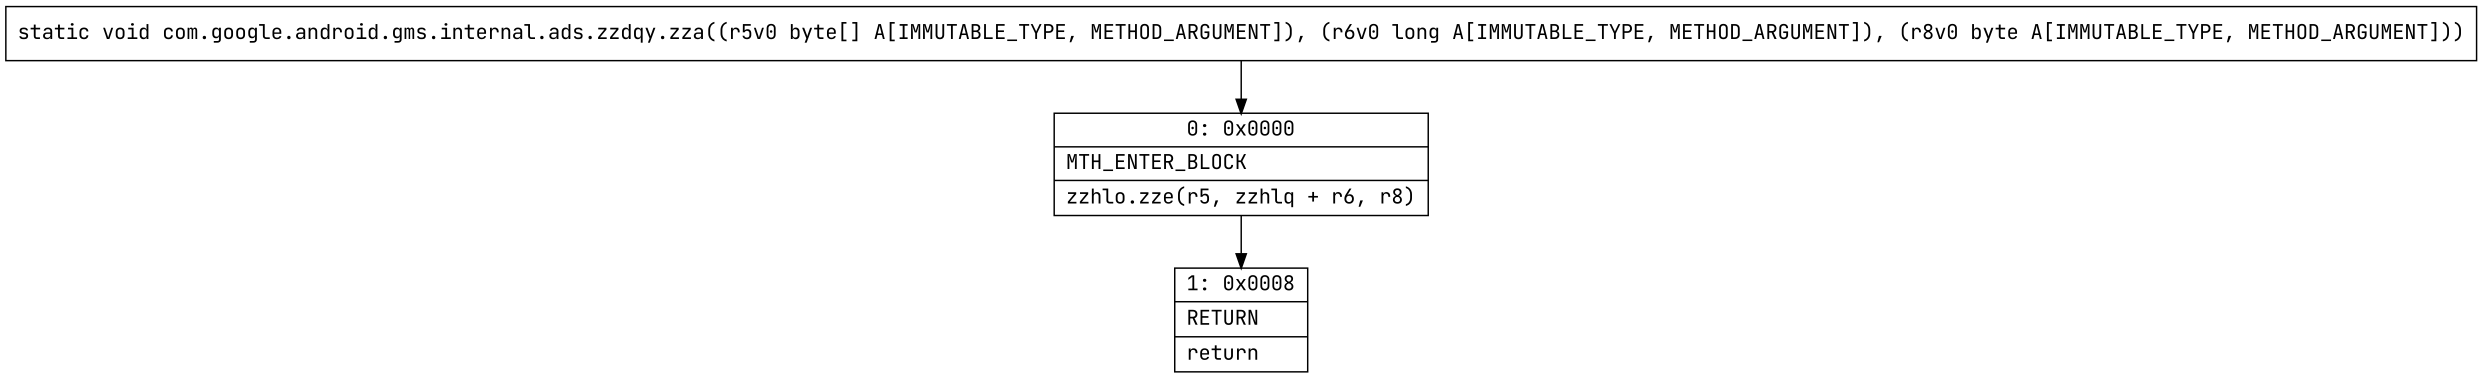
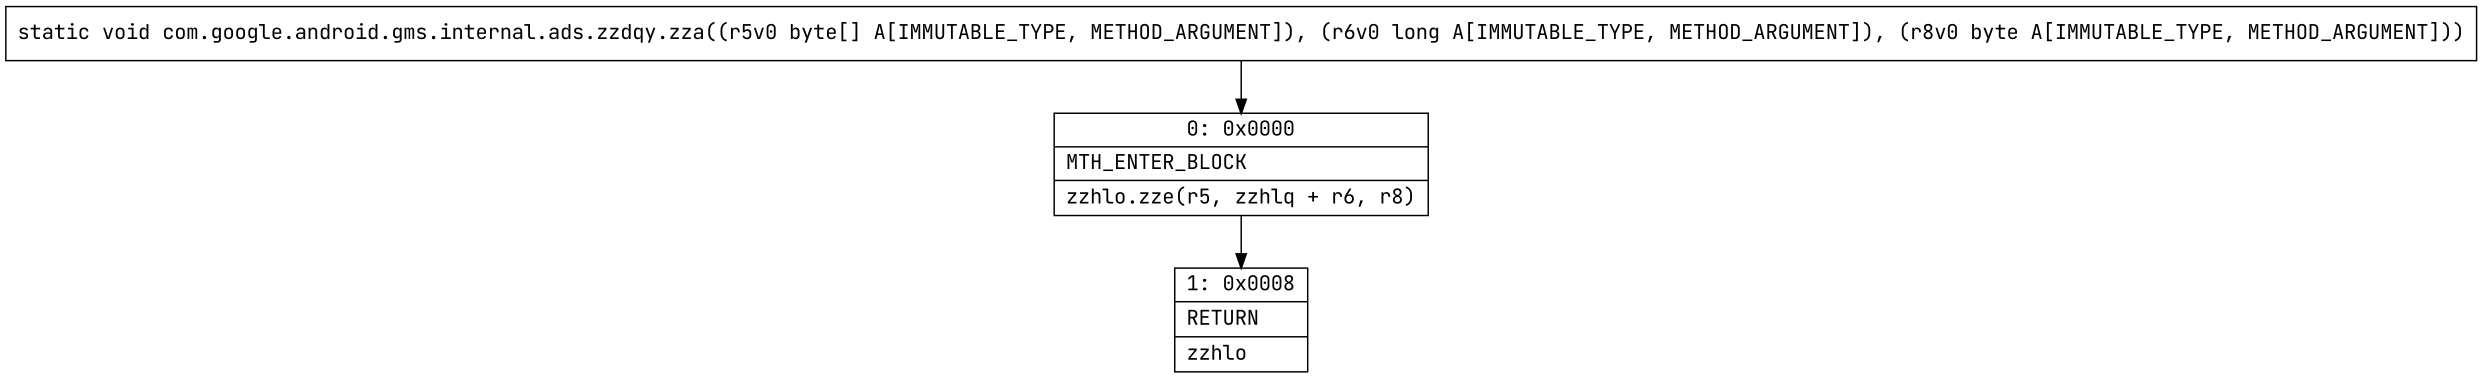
(1223, 354) -> (1217, 354)
